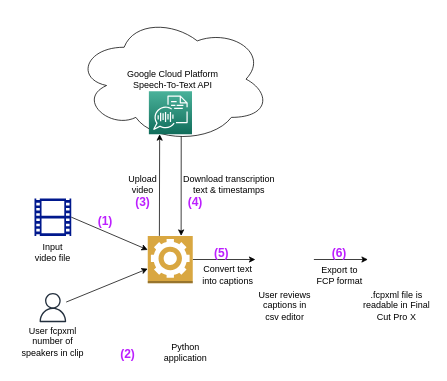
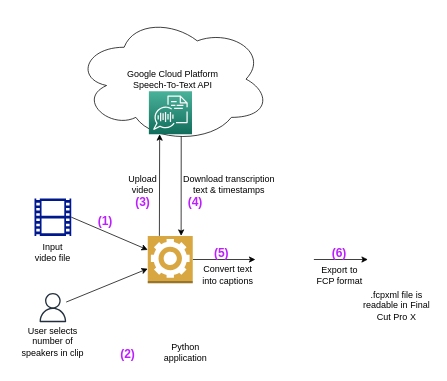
(285, 306) -> none
(53, 342) -> (53, 342)
